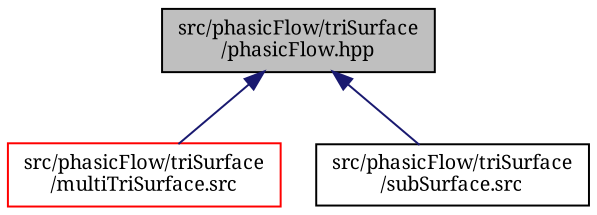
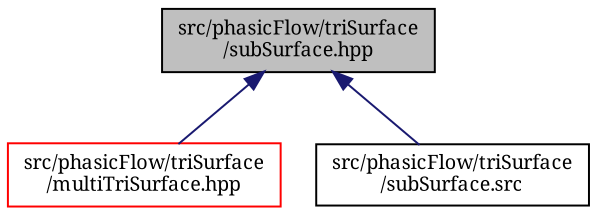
(298, 41) -> (298, 41)
(144, 175) -> (144, 175)
